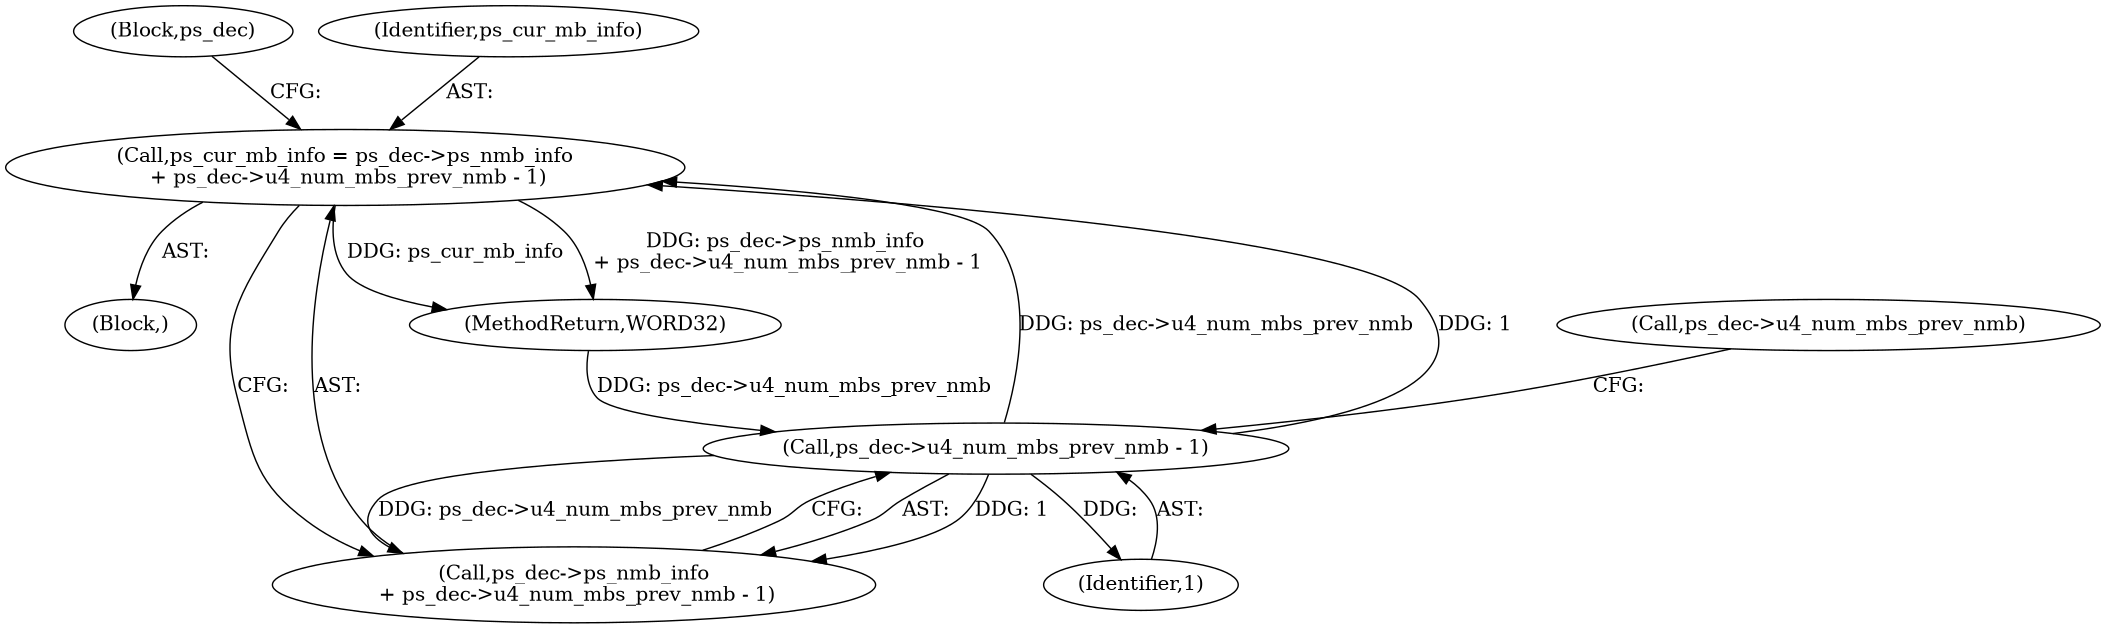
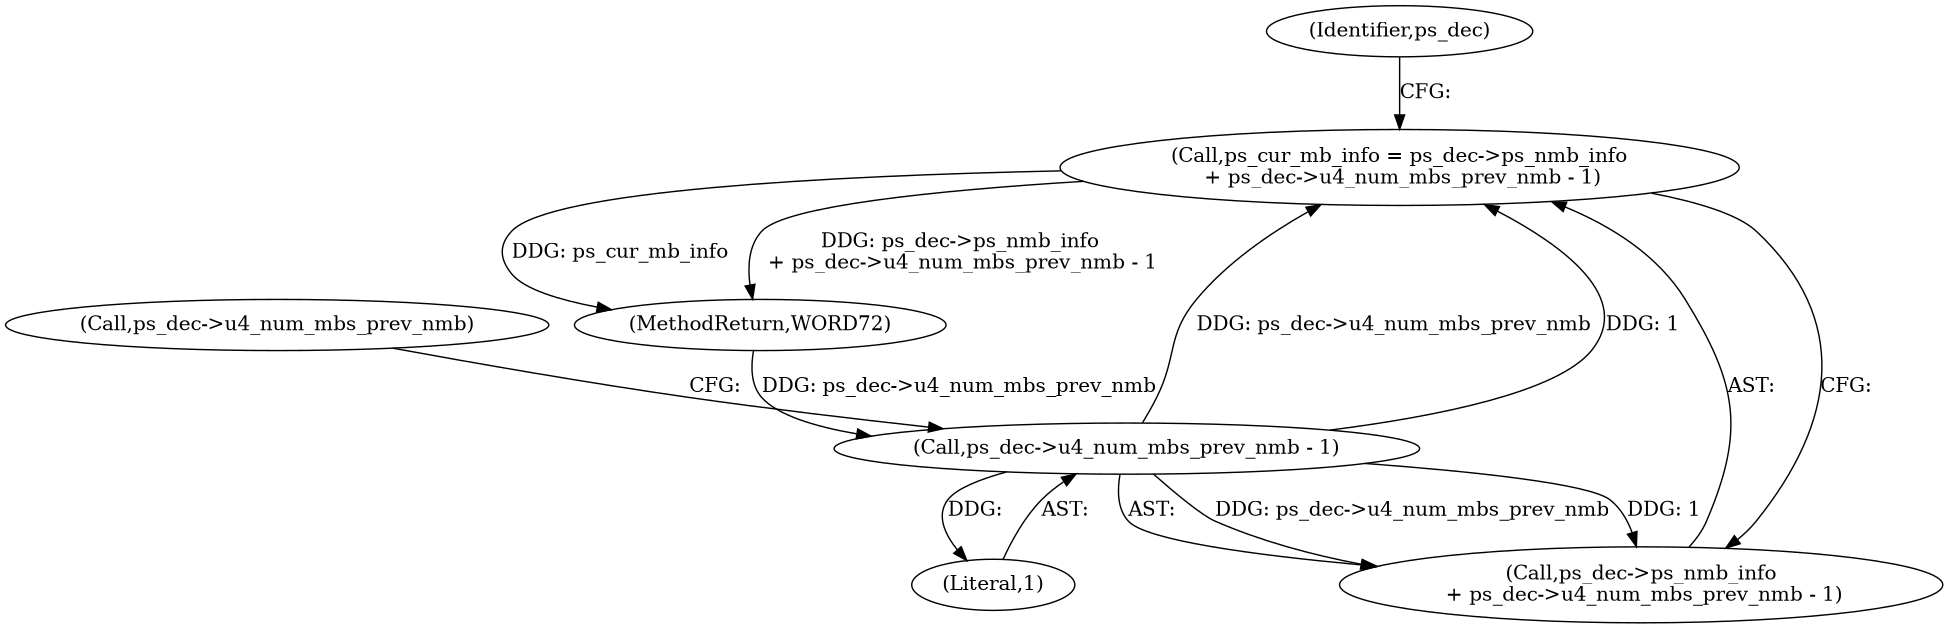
(183, 31) -> (1400, 31)
(509, 31) -> none
(131, 325) -> none
(595, 325) -> (760, 325)
(790, 514) -> none
(1141, 585) -> (993, 585)
